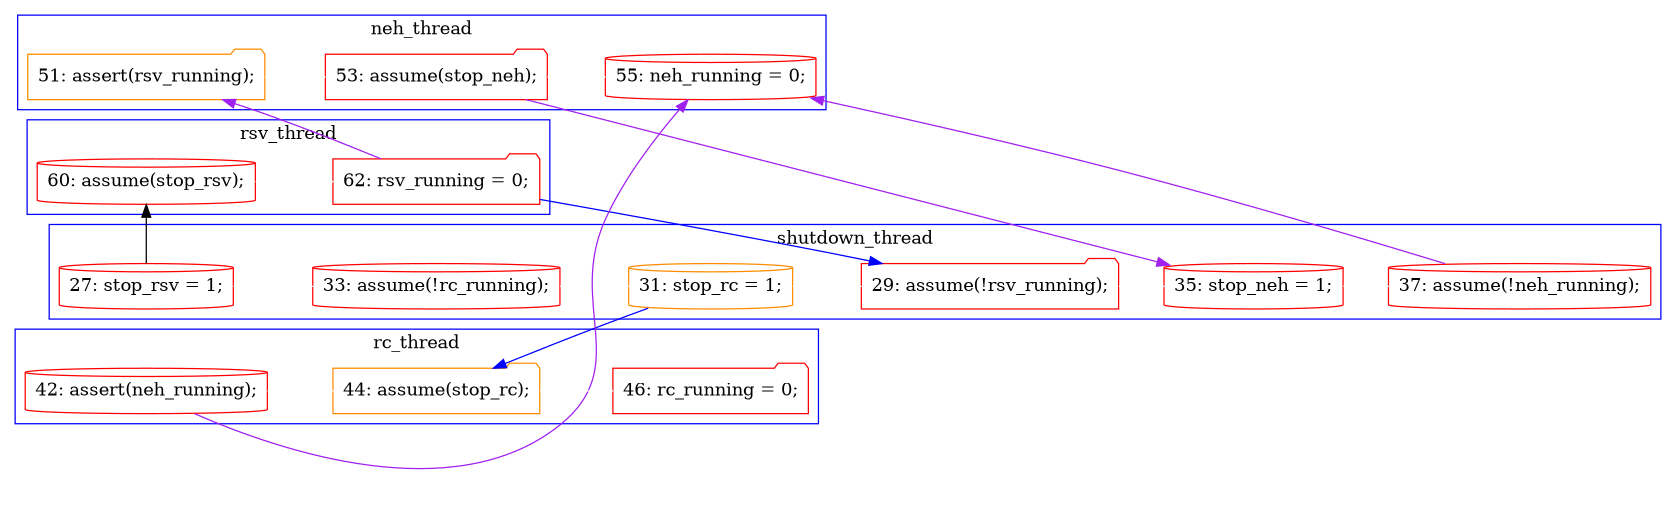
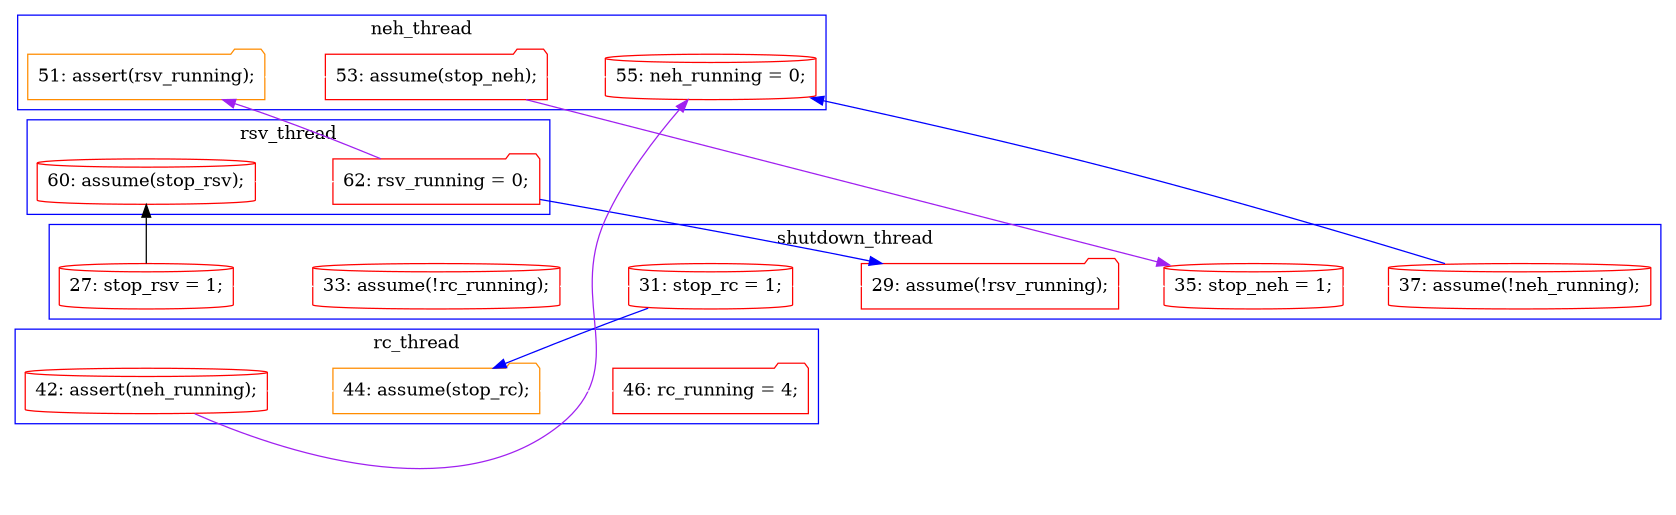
(1136, 175) -> (1136, 175)
(711, 286) -> (711, 286)
(711, 391) -> (711, 391)
